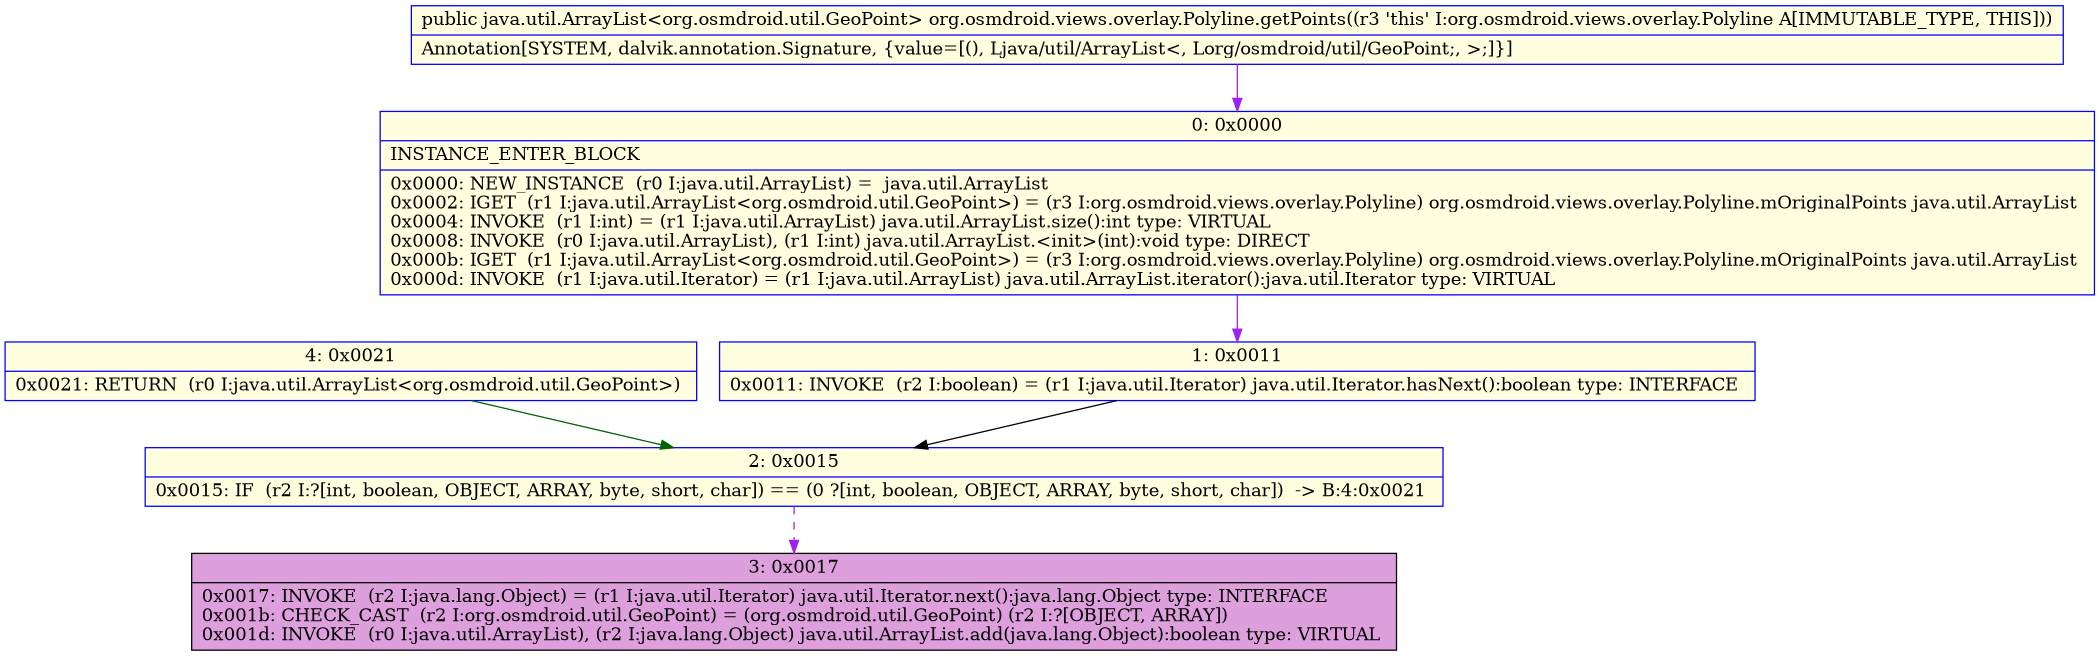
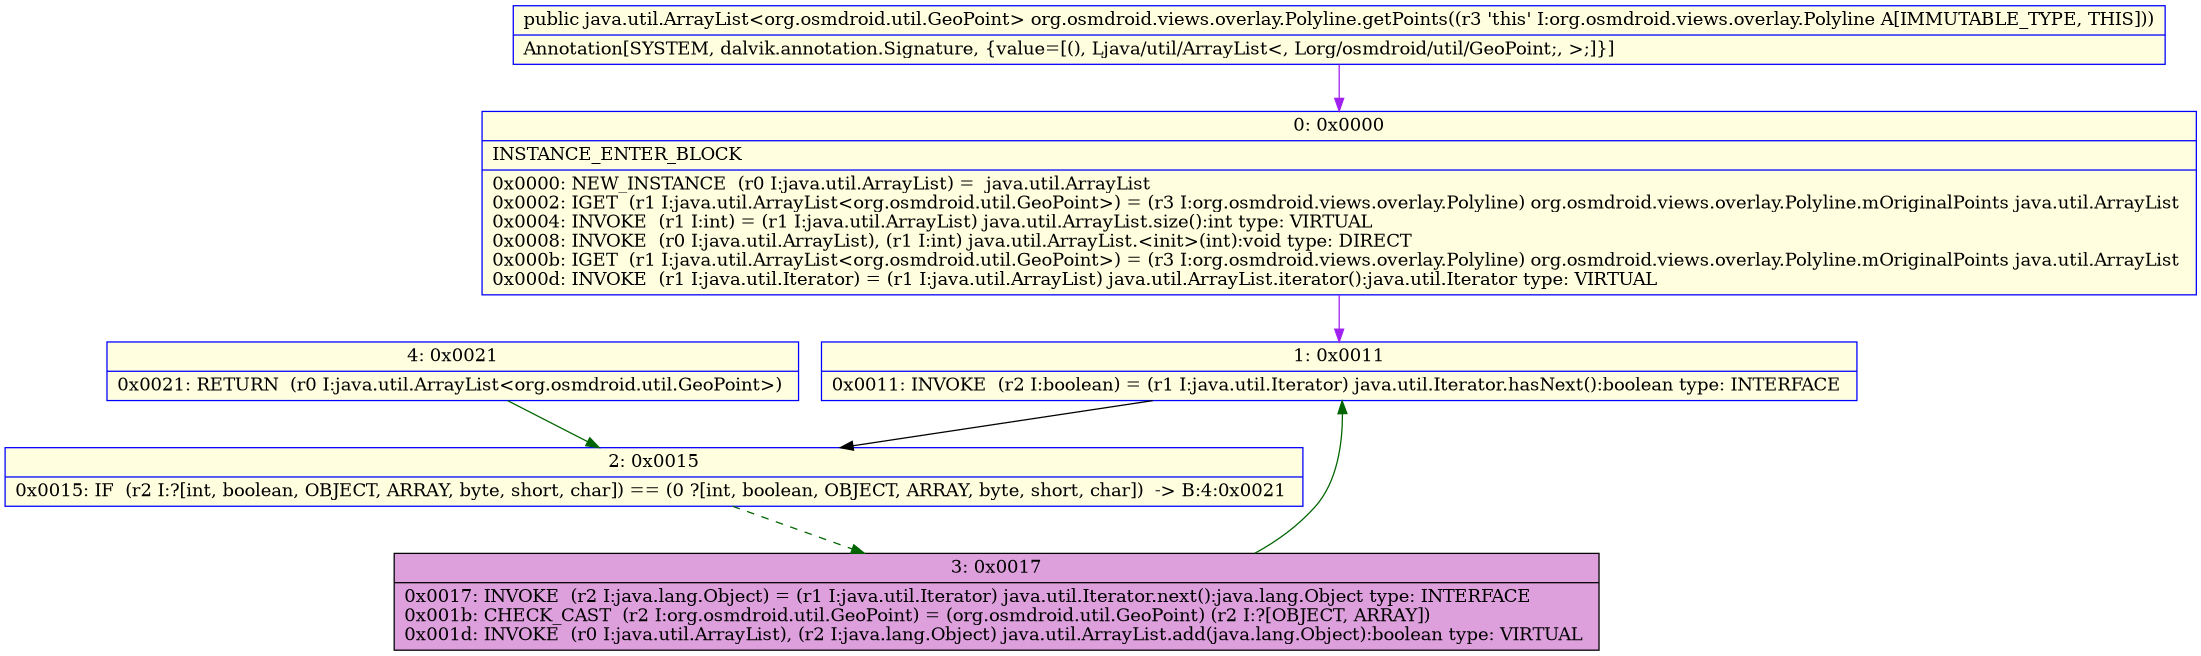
none -> (1322, 498)
(794, 523) -> (792, 528)
